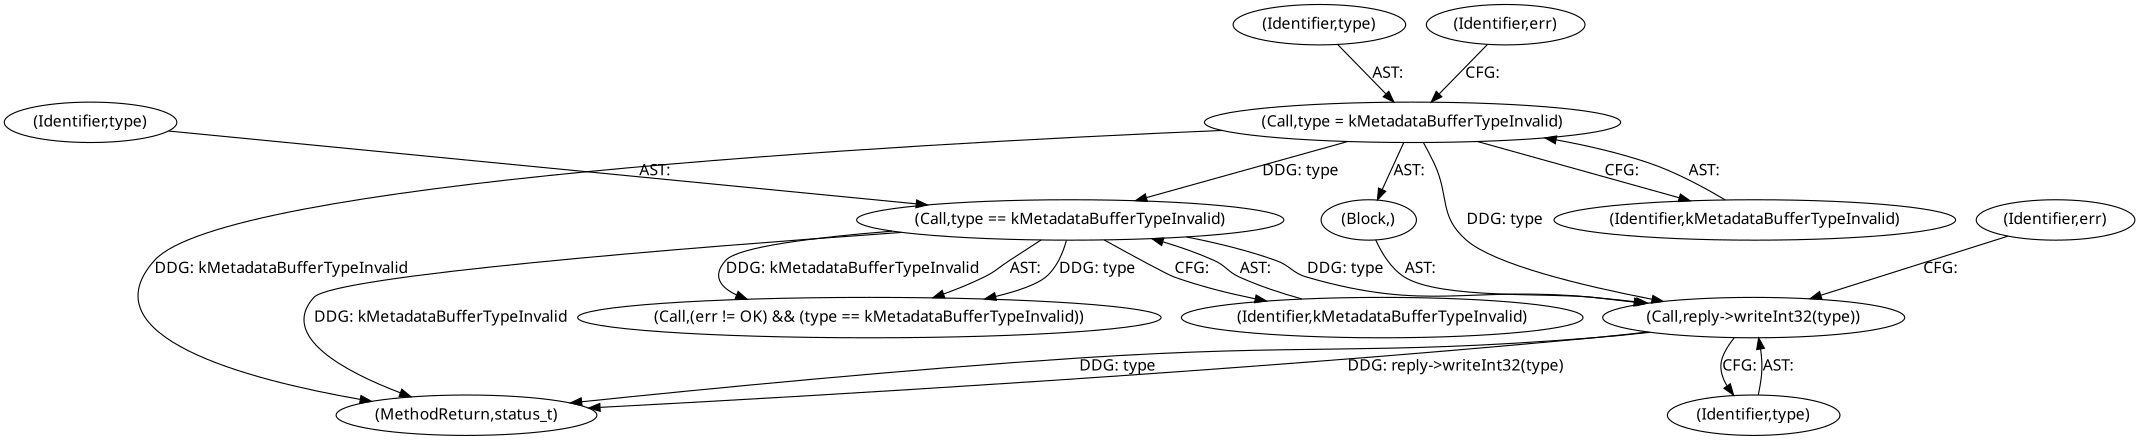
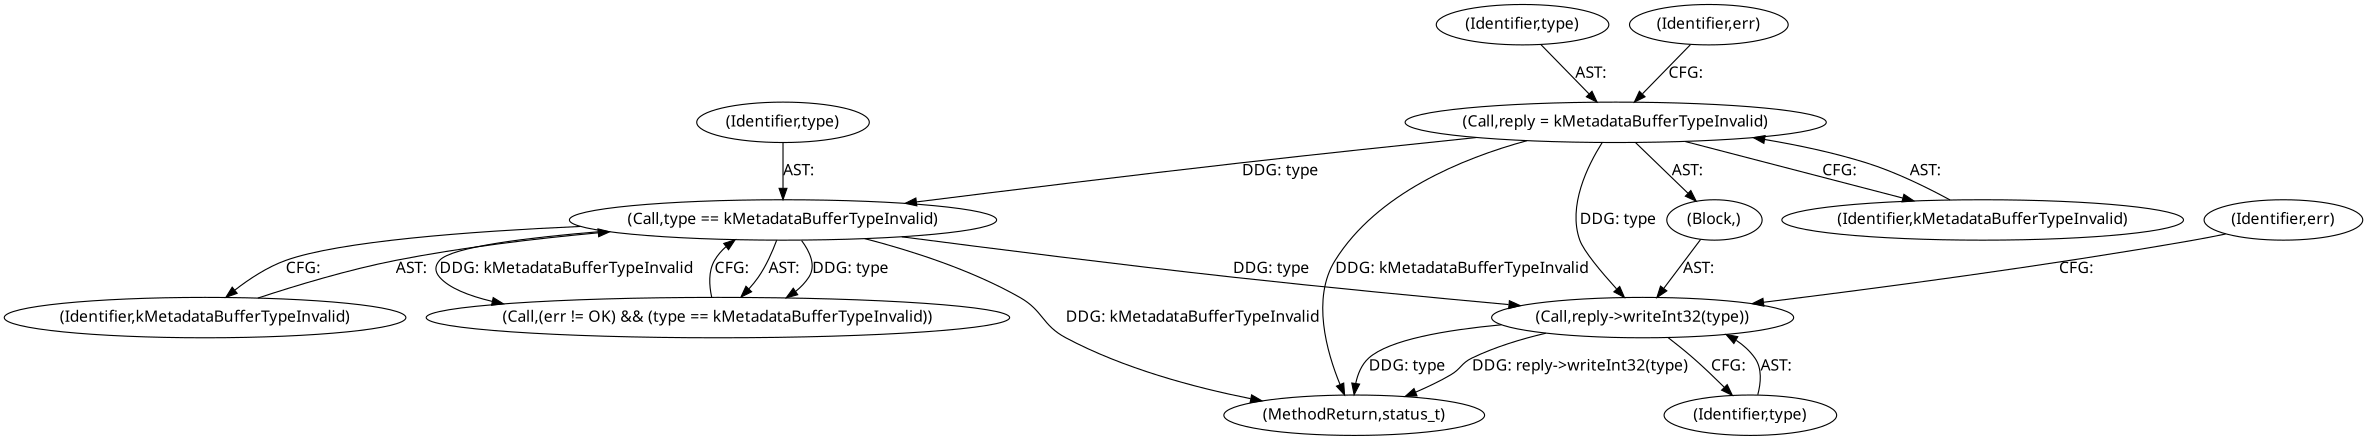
(1413, 122) -> (1616, 122)
none -> (711, 270)
